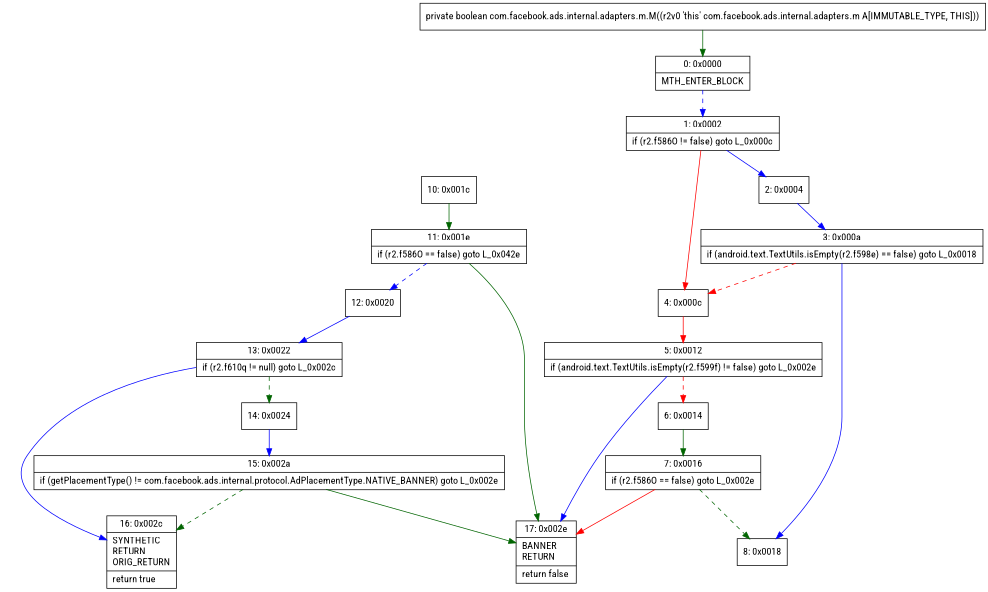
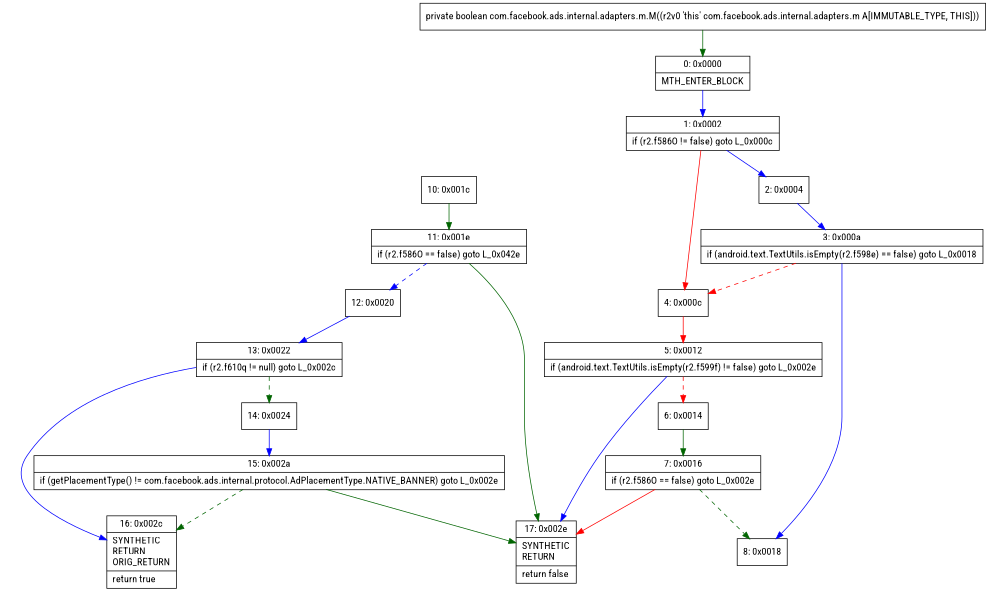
(703, 100) -> (703, 100)
(540, 546) -> (546, 546)
